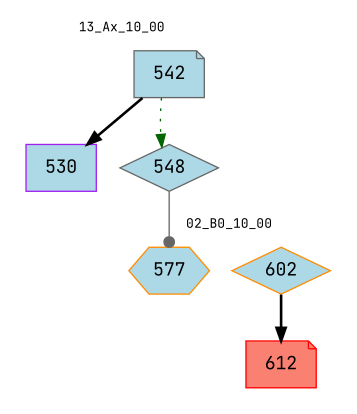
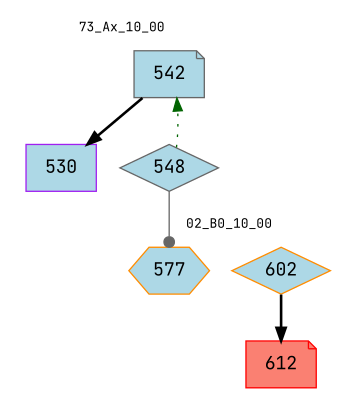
(122, 28) -> (122, 28)
(160, 116) -> (178, 129)
